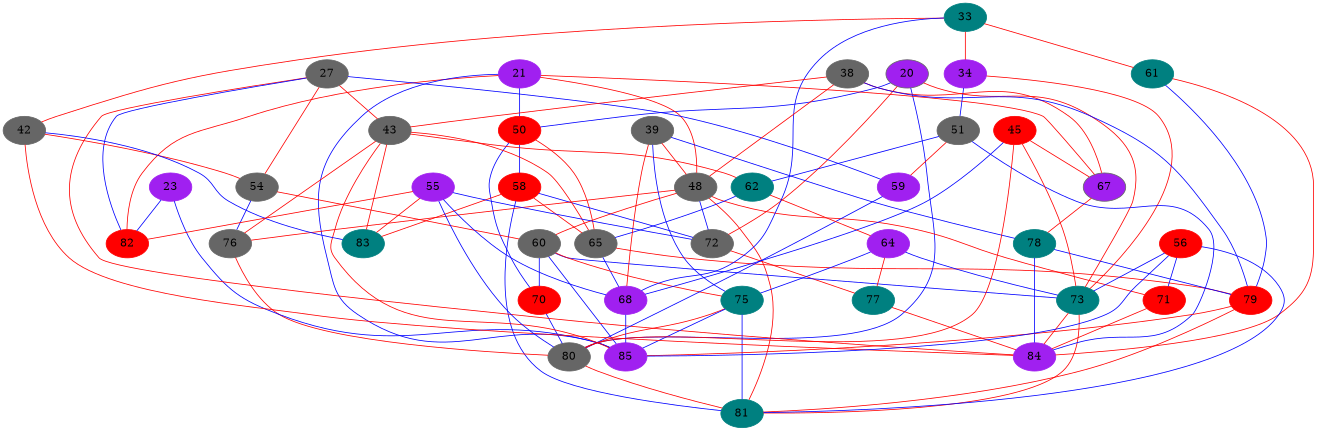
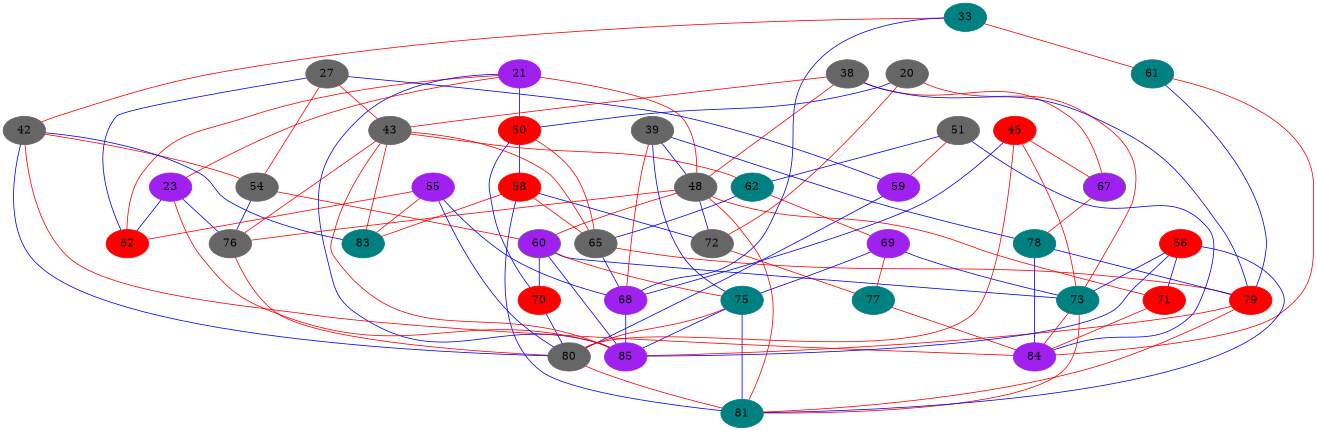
(907, 74) -> (907, 74)
(965, 74) -> none
(817, 89) -> (337, 111)
(671, 155) -> (671, 155)
none -> (200, 215)
(572, 217) -> none
(539, 244) -> (539, 244)
(888, 244) -> (888, 244)
(404, 303) -> none
(864, 330) -> (224, 328)
(376, 335) -> (376, 335)
